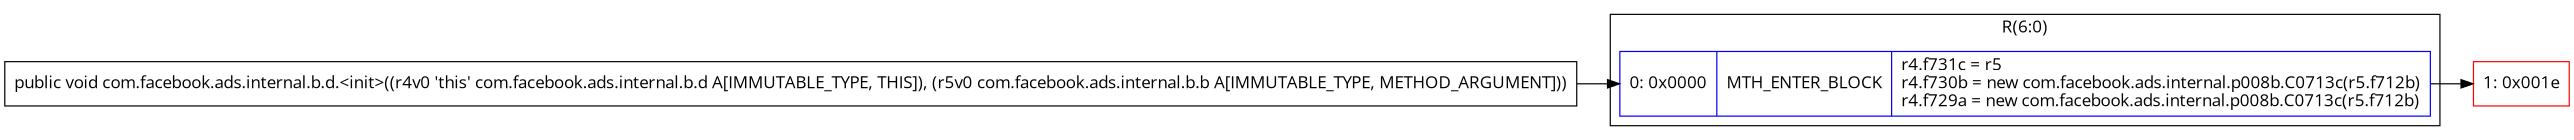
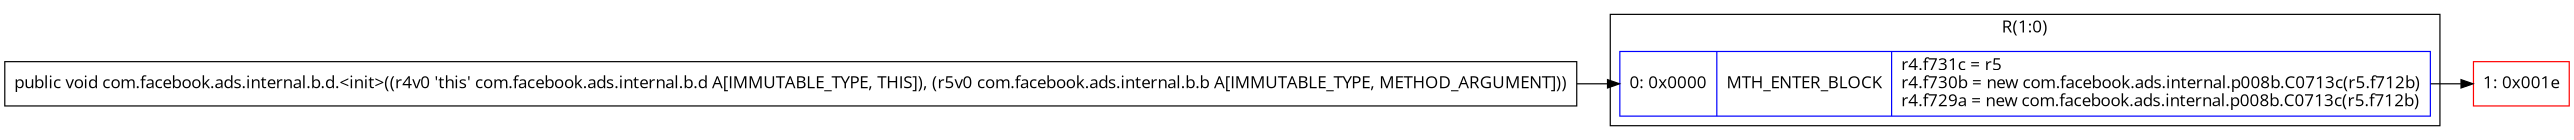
(2025, 28) -> (2025, 28)
